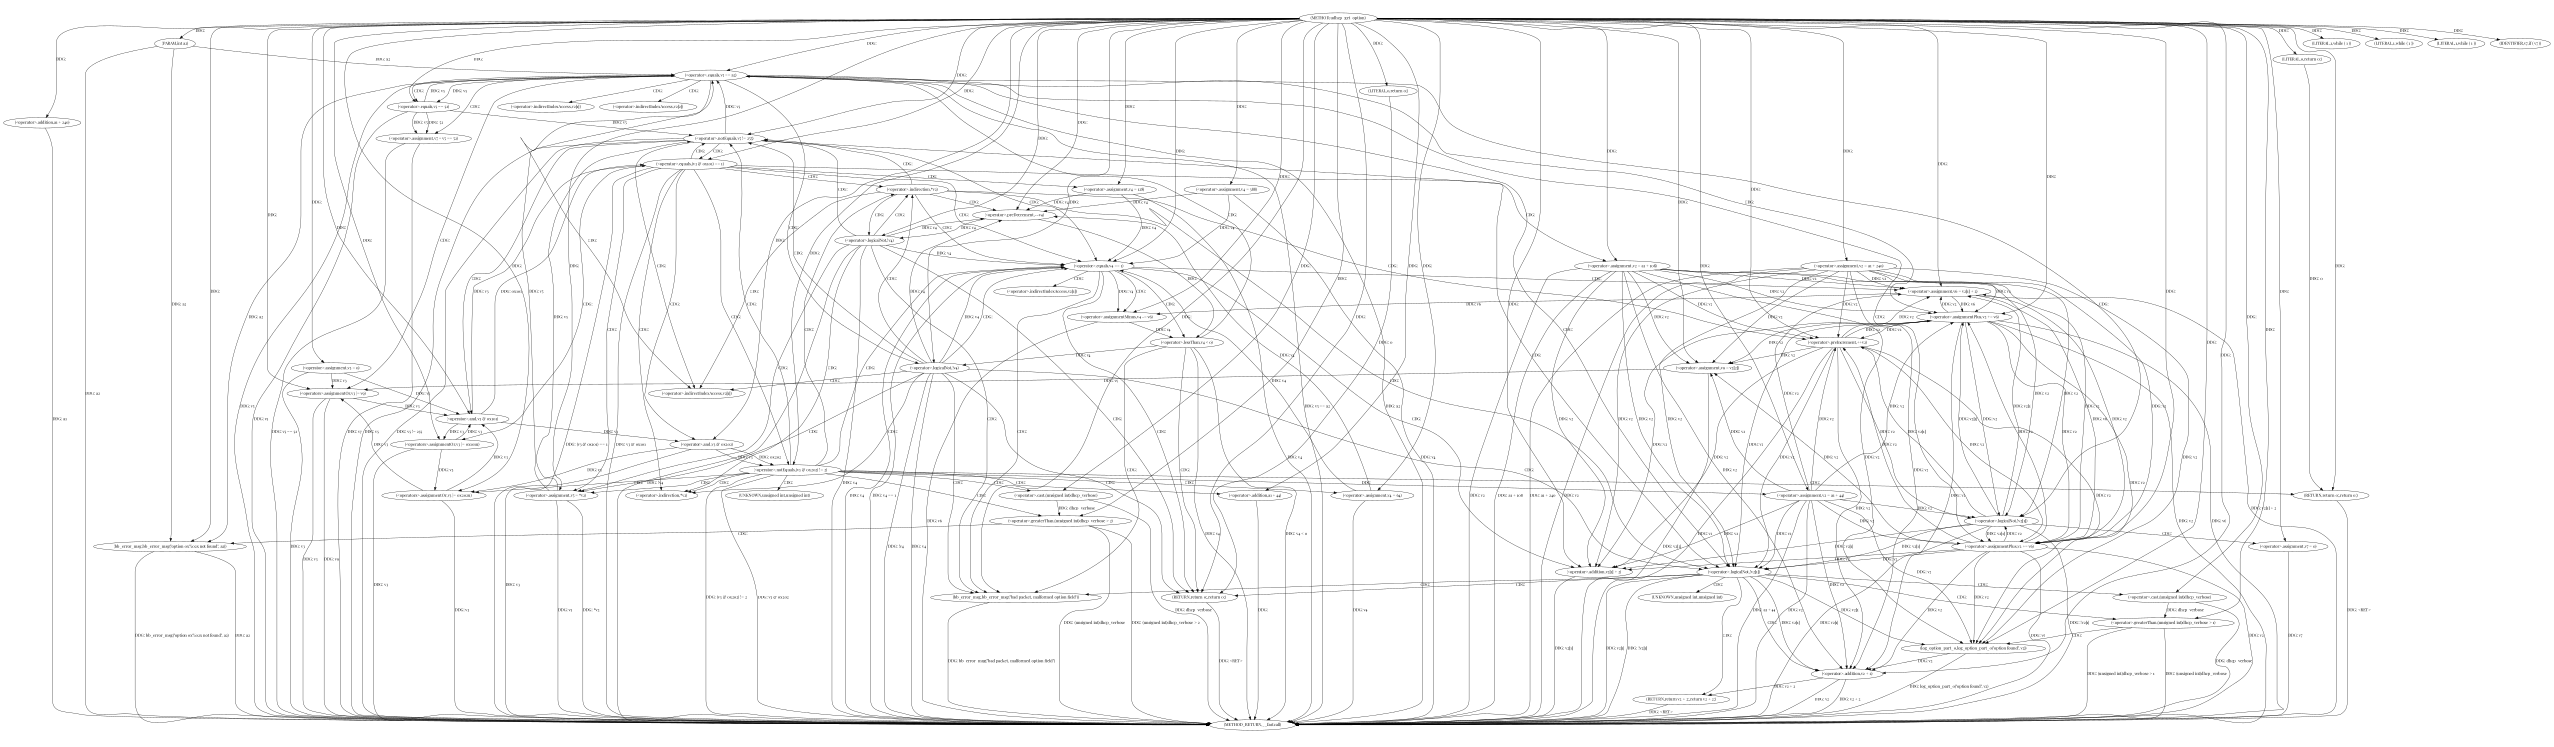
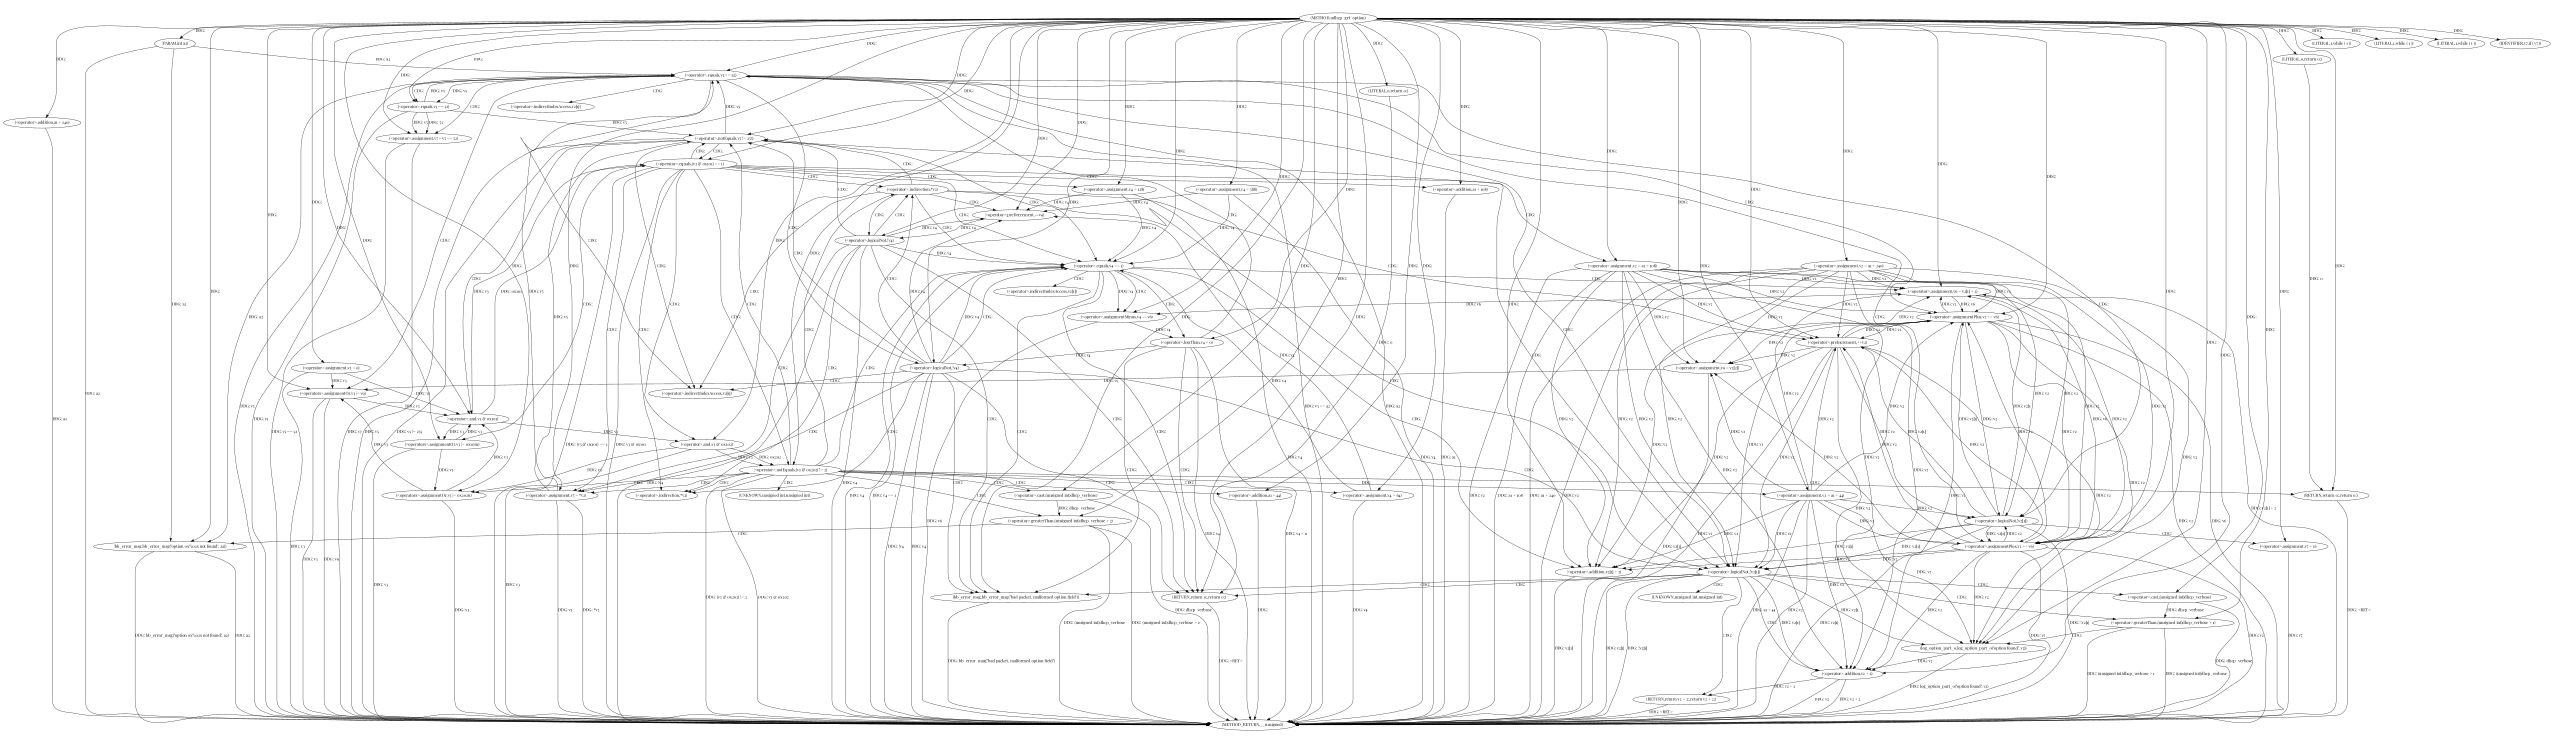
none -> (807, 26)
(648, 107) -> none
none -> (1461, 190)
(1149, 256) -> (1330, 205)
(1253, 725) -> (1253, 725)
